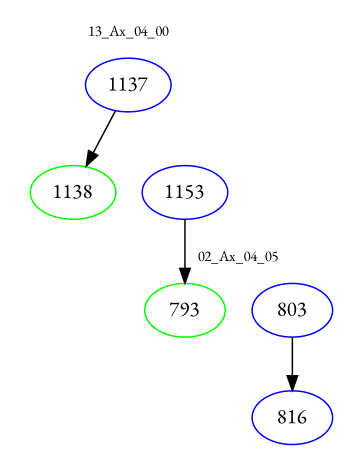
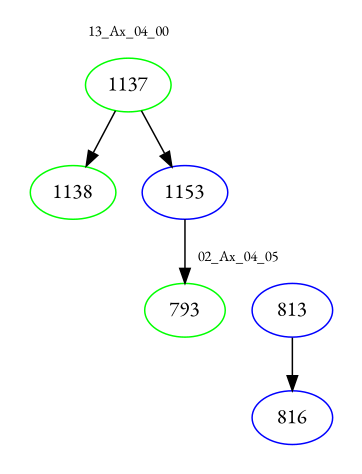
(128, 85) -> (128, 85)
none -> (153, 132)
(292, 310) -> (292, 310)
